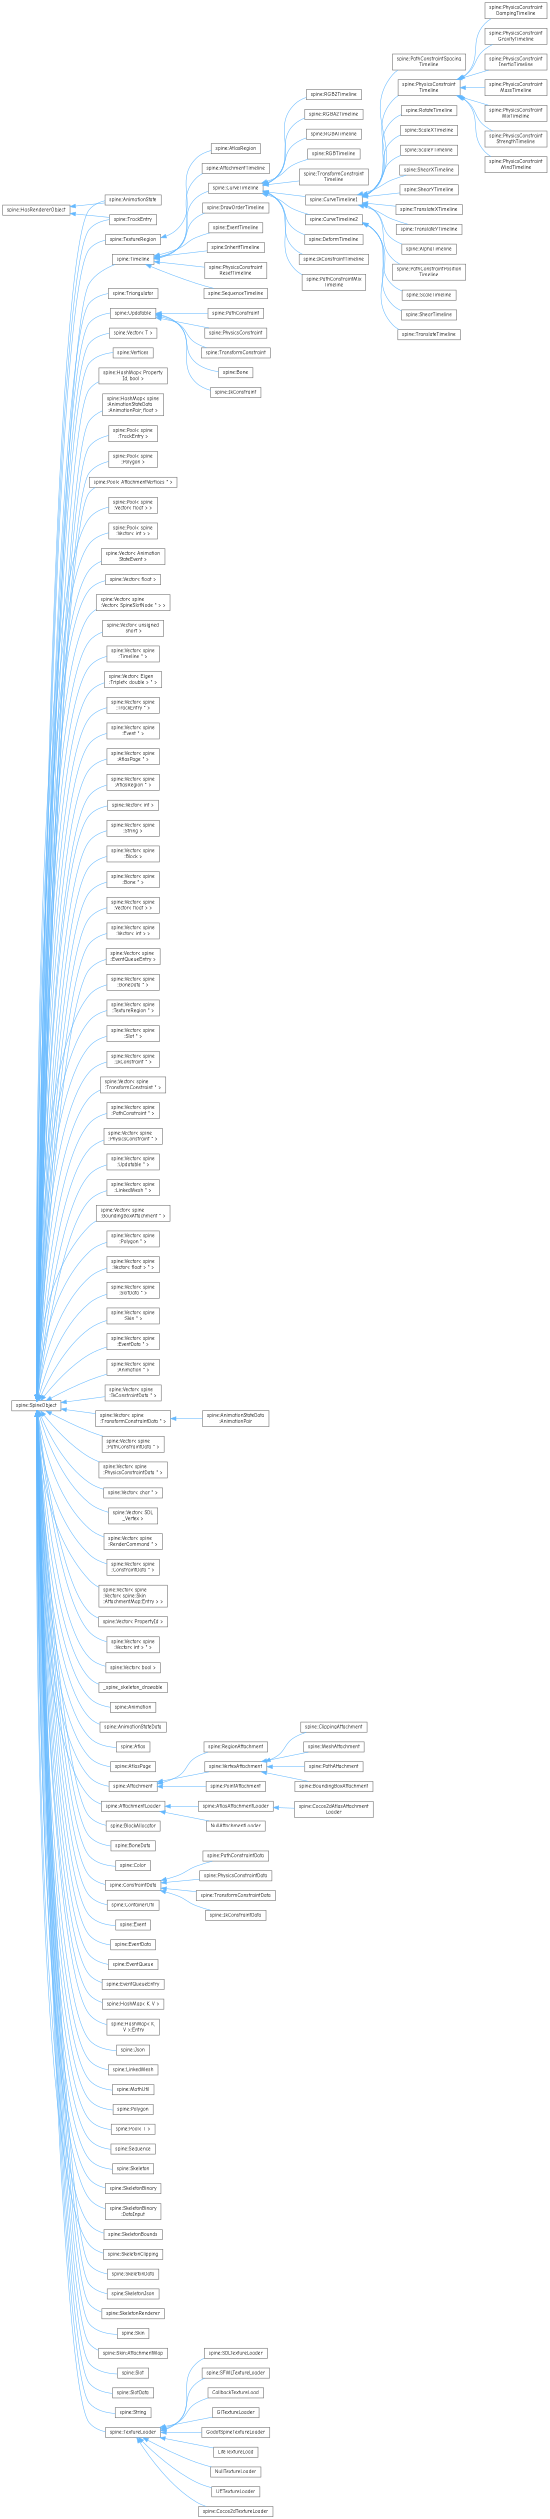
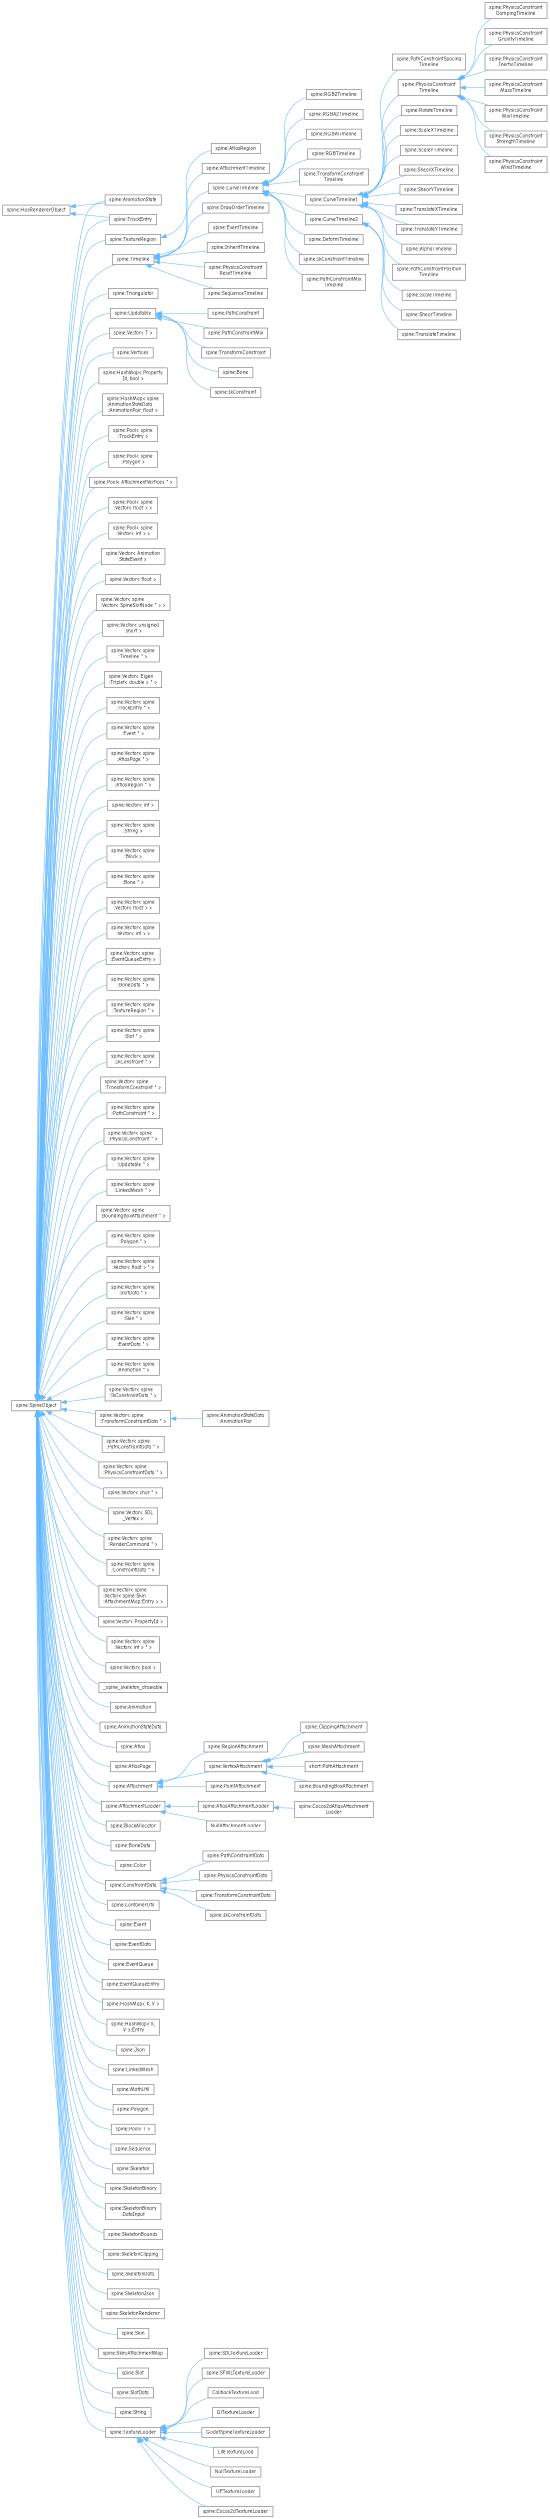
(236, 333) -> (236, 333)
(334, 1767) -> (334, 1767)
